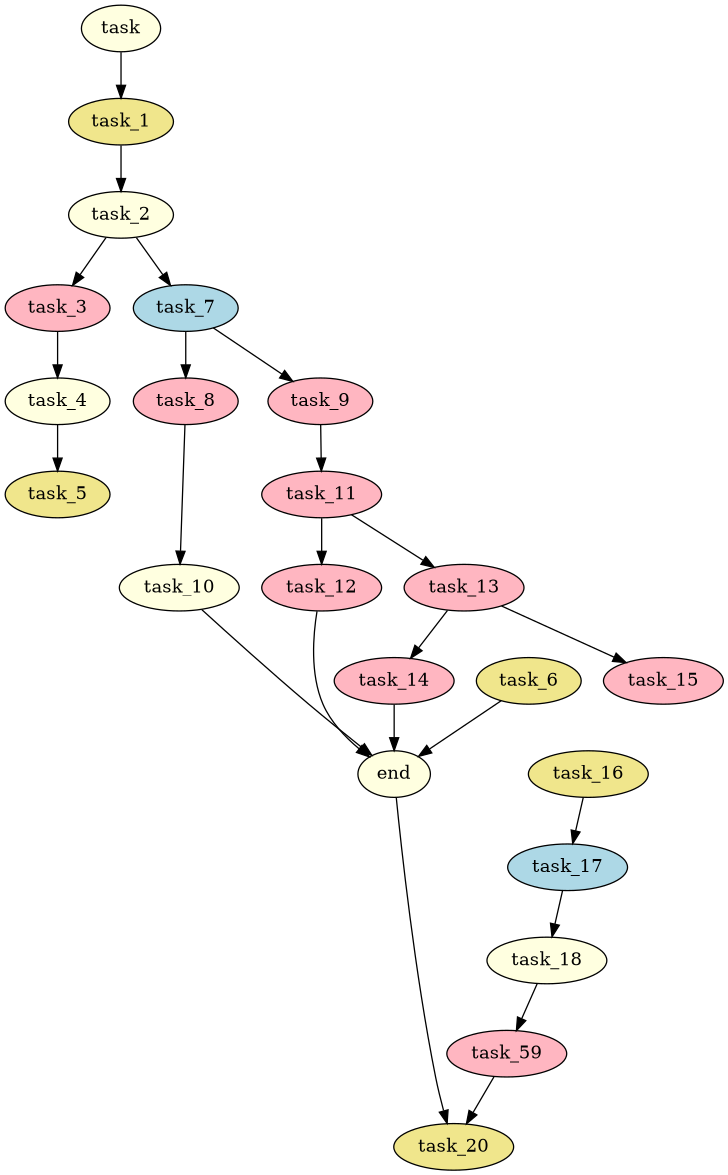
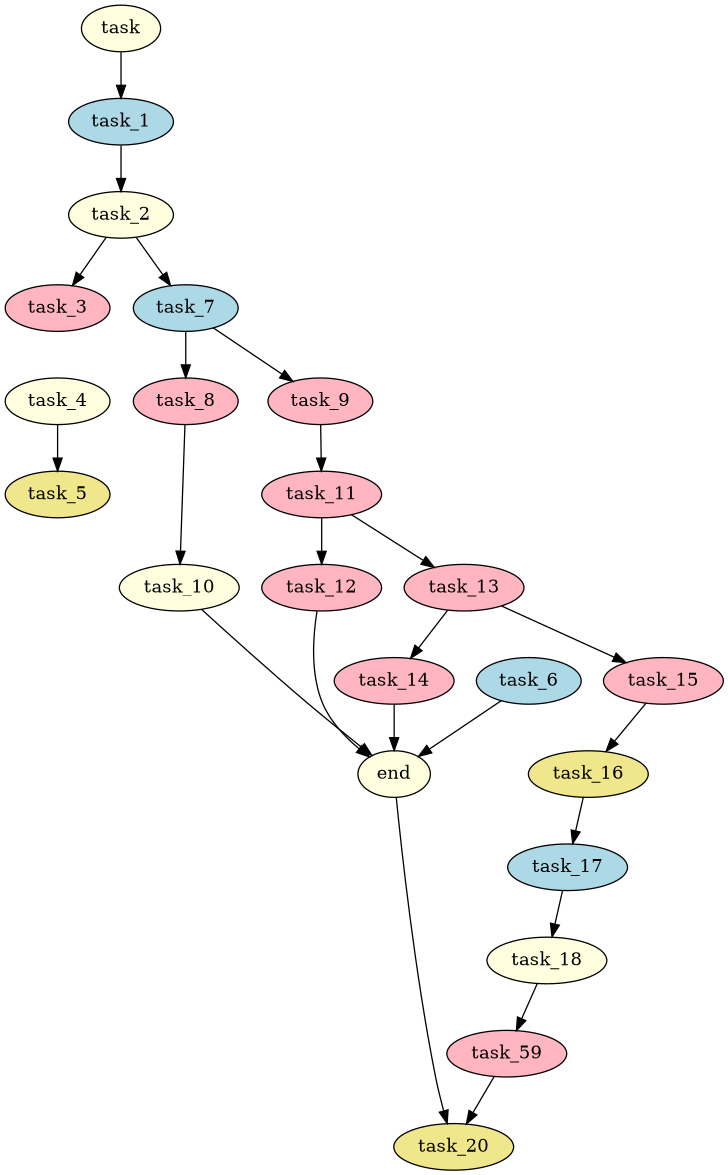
(121, 122) -> (121, 122)
(58, 348) -> none
(529, 681) -> (529, 681)
none -> (630, 722)
